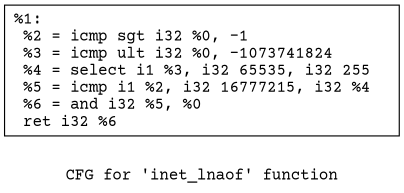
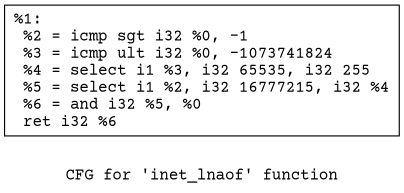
(192, 87) -> (202, 87)
